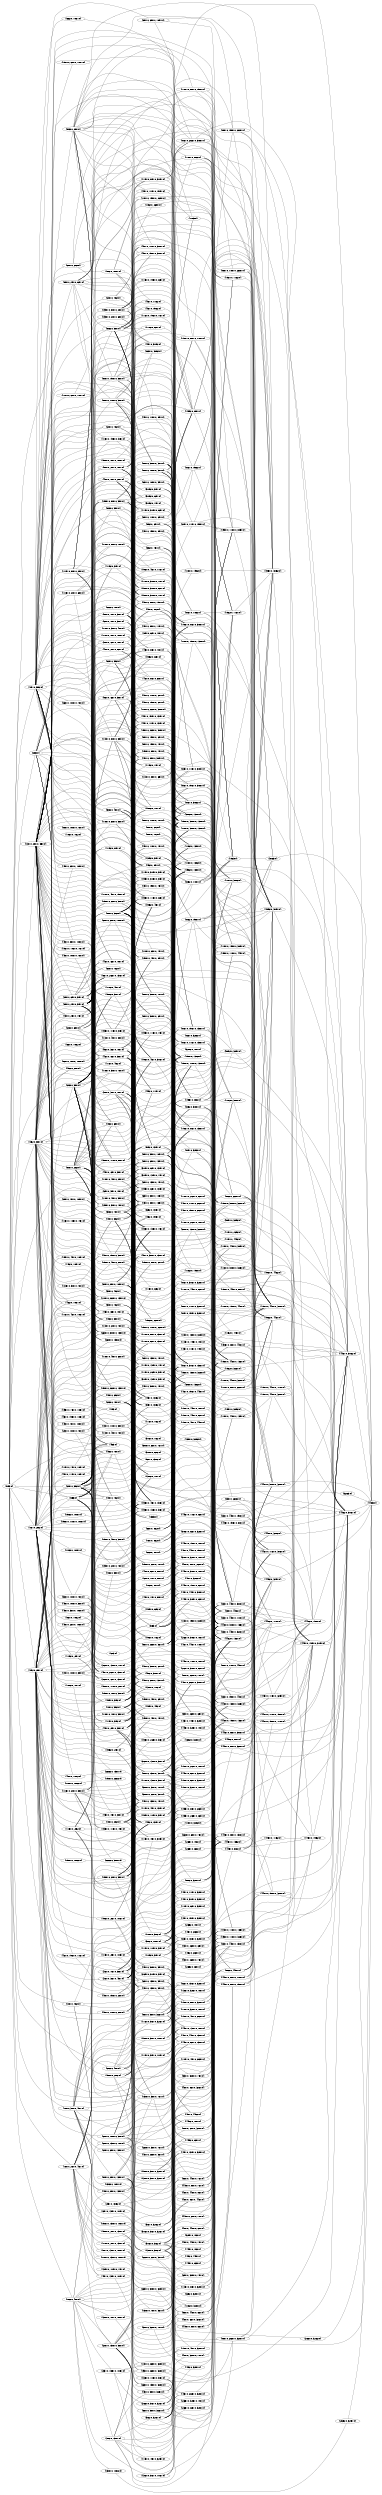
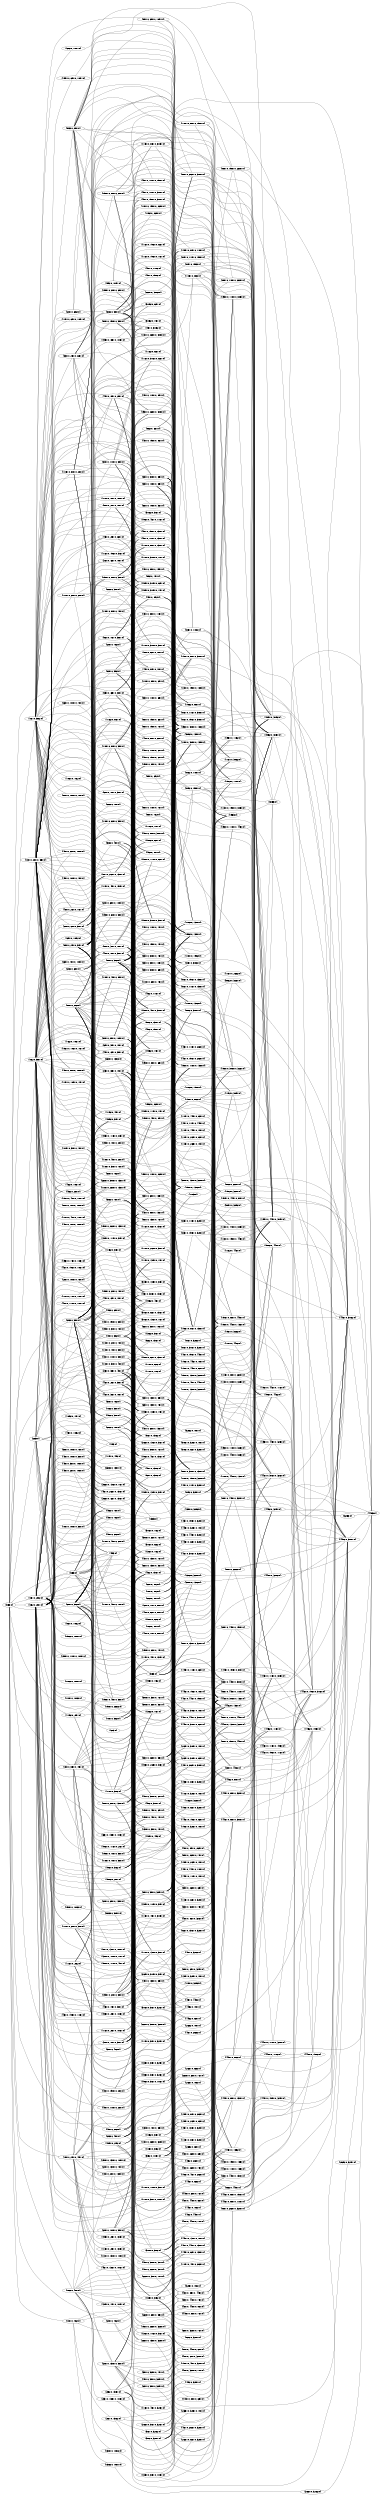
(193, 1036) -> none
